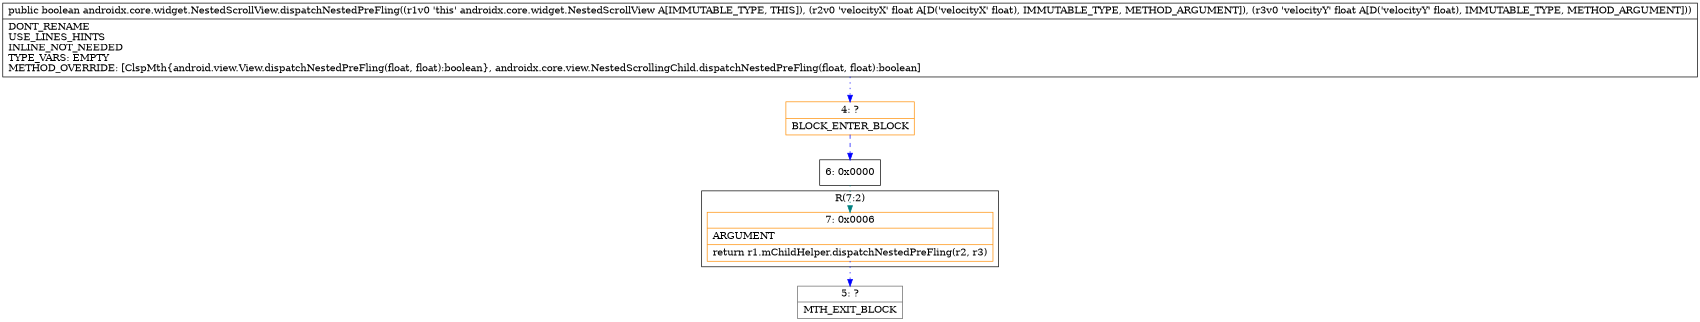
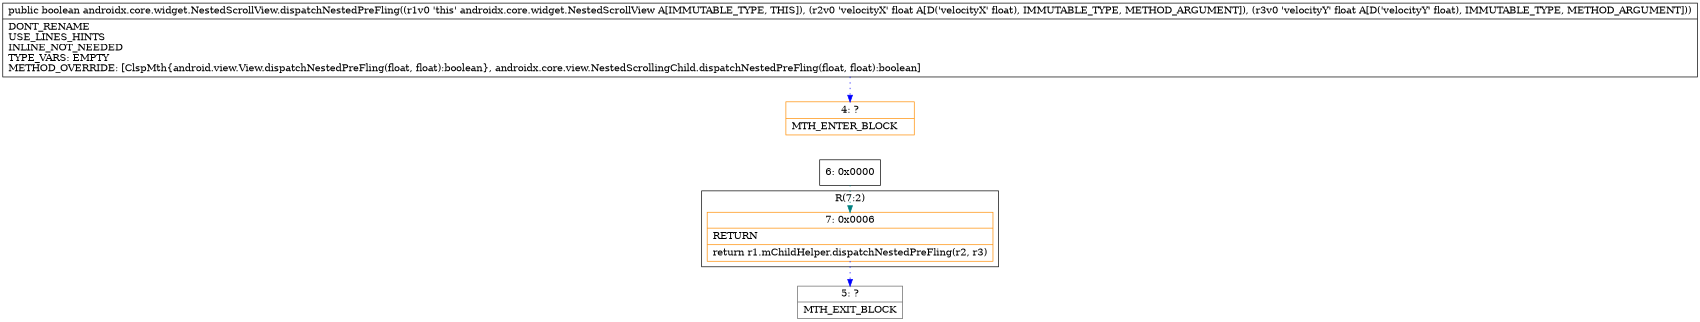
(850, 126) -> (845, 126)
(850, 144) -> none
(744, 236) -> (735, 236)
